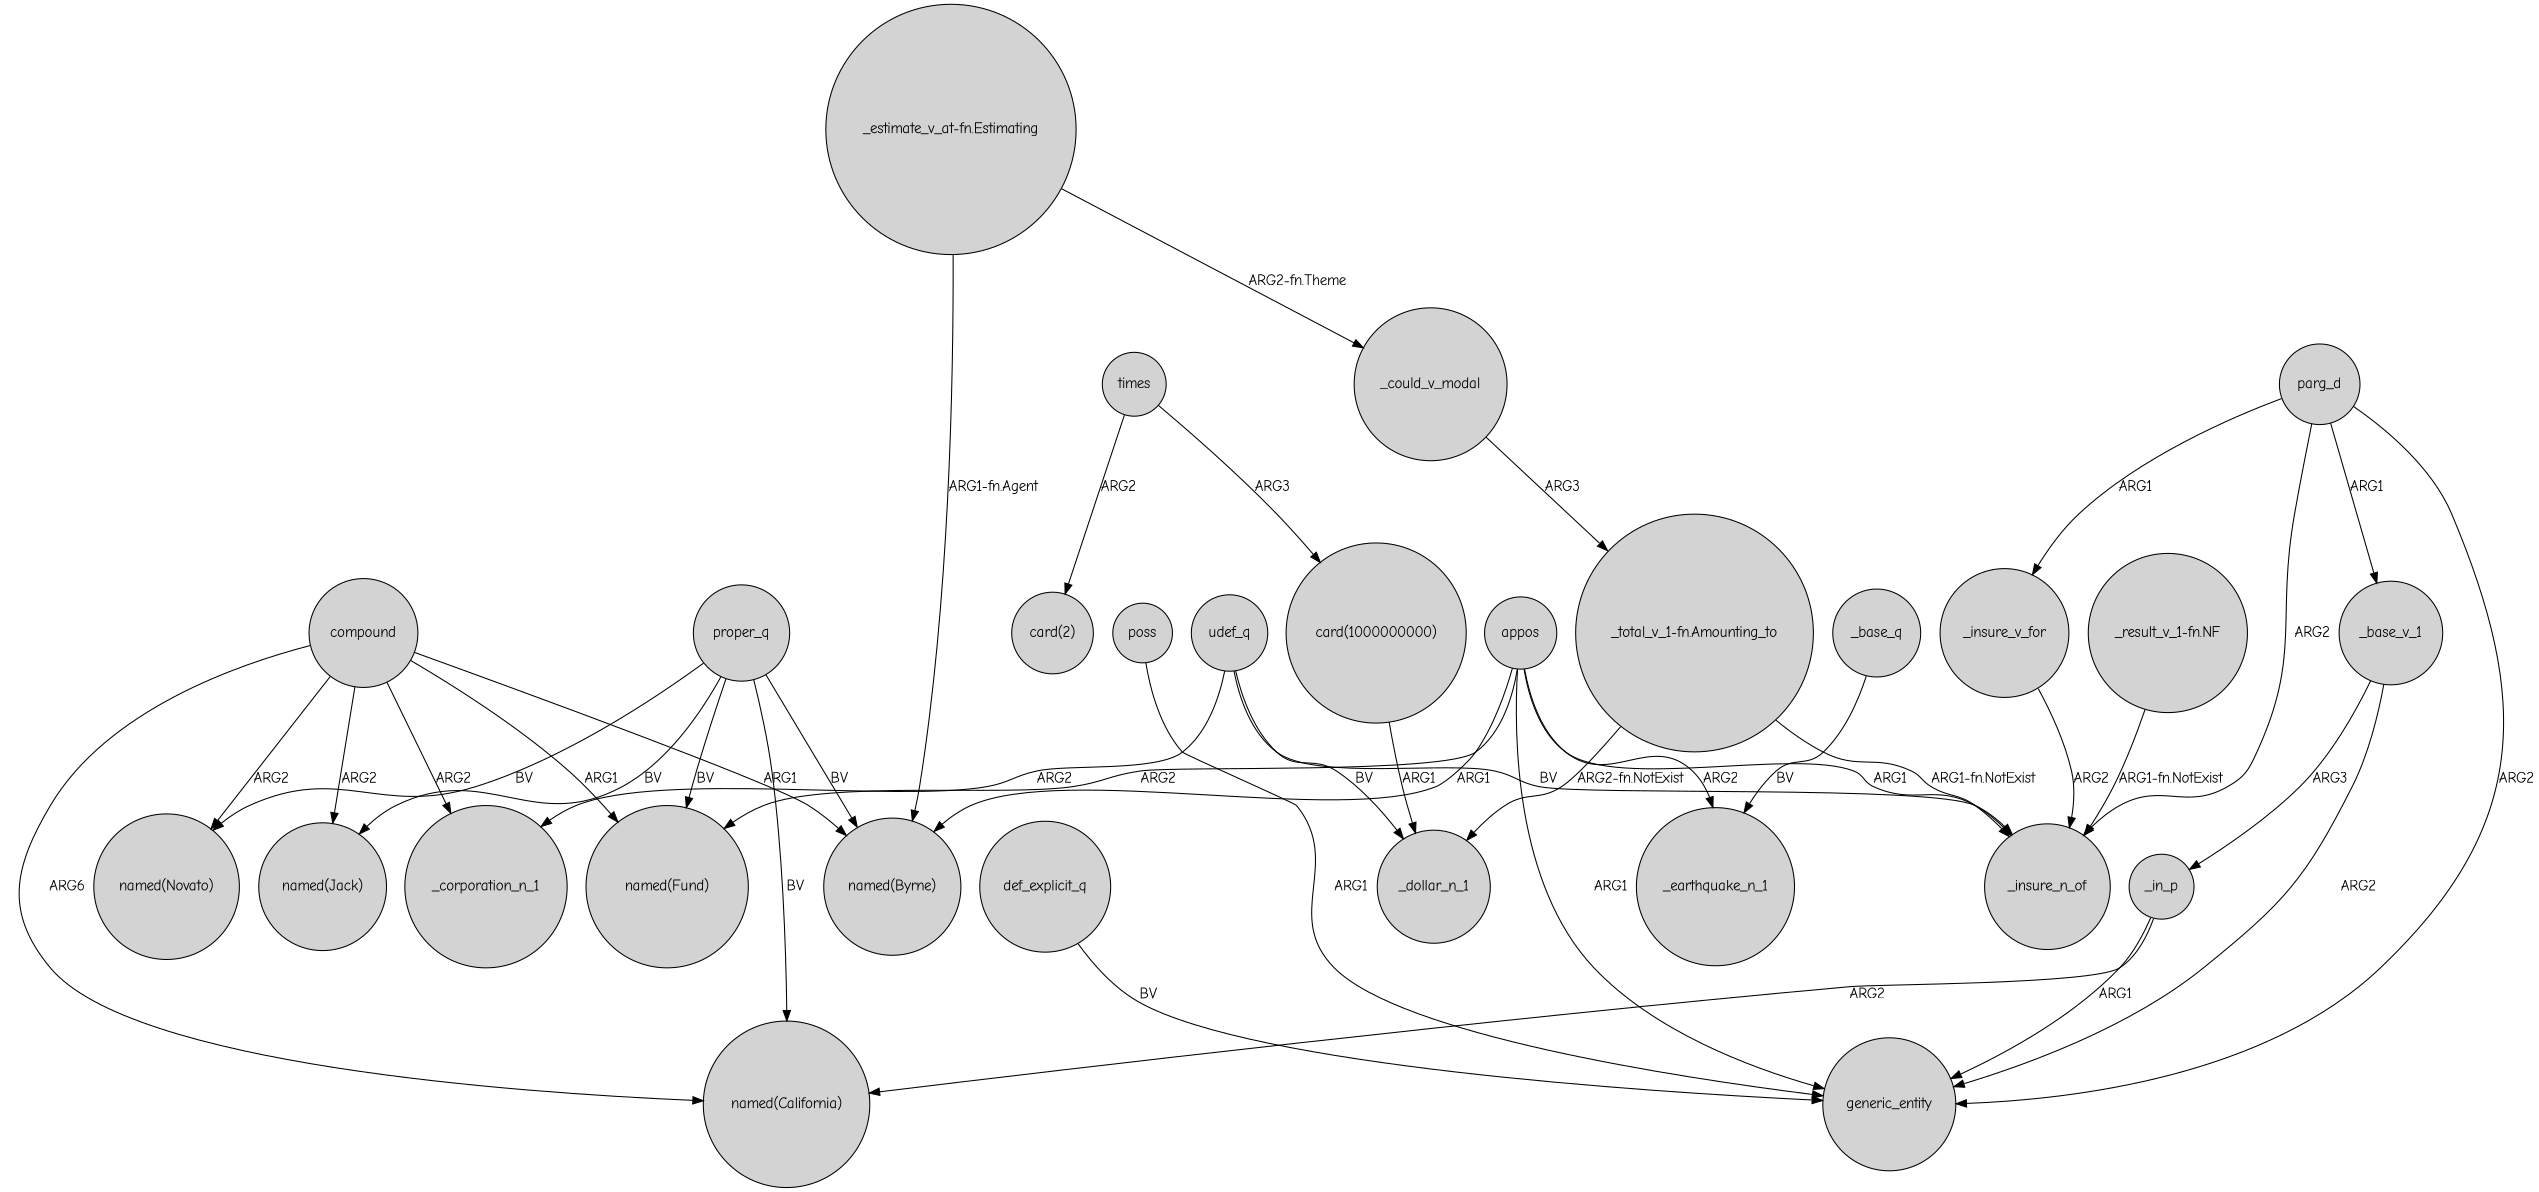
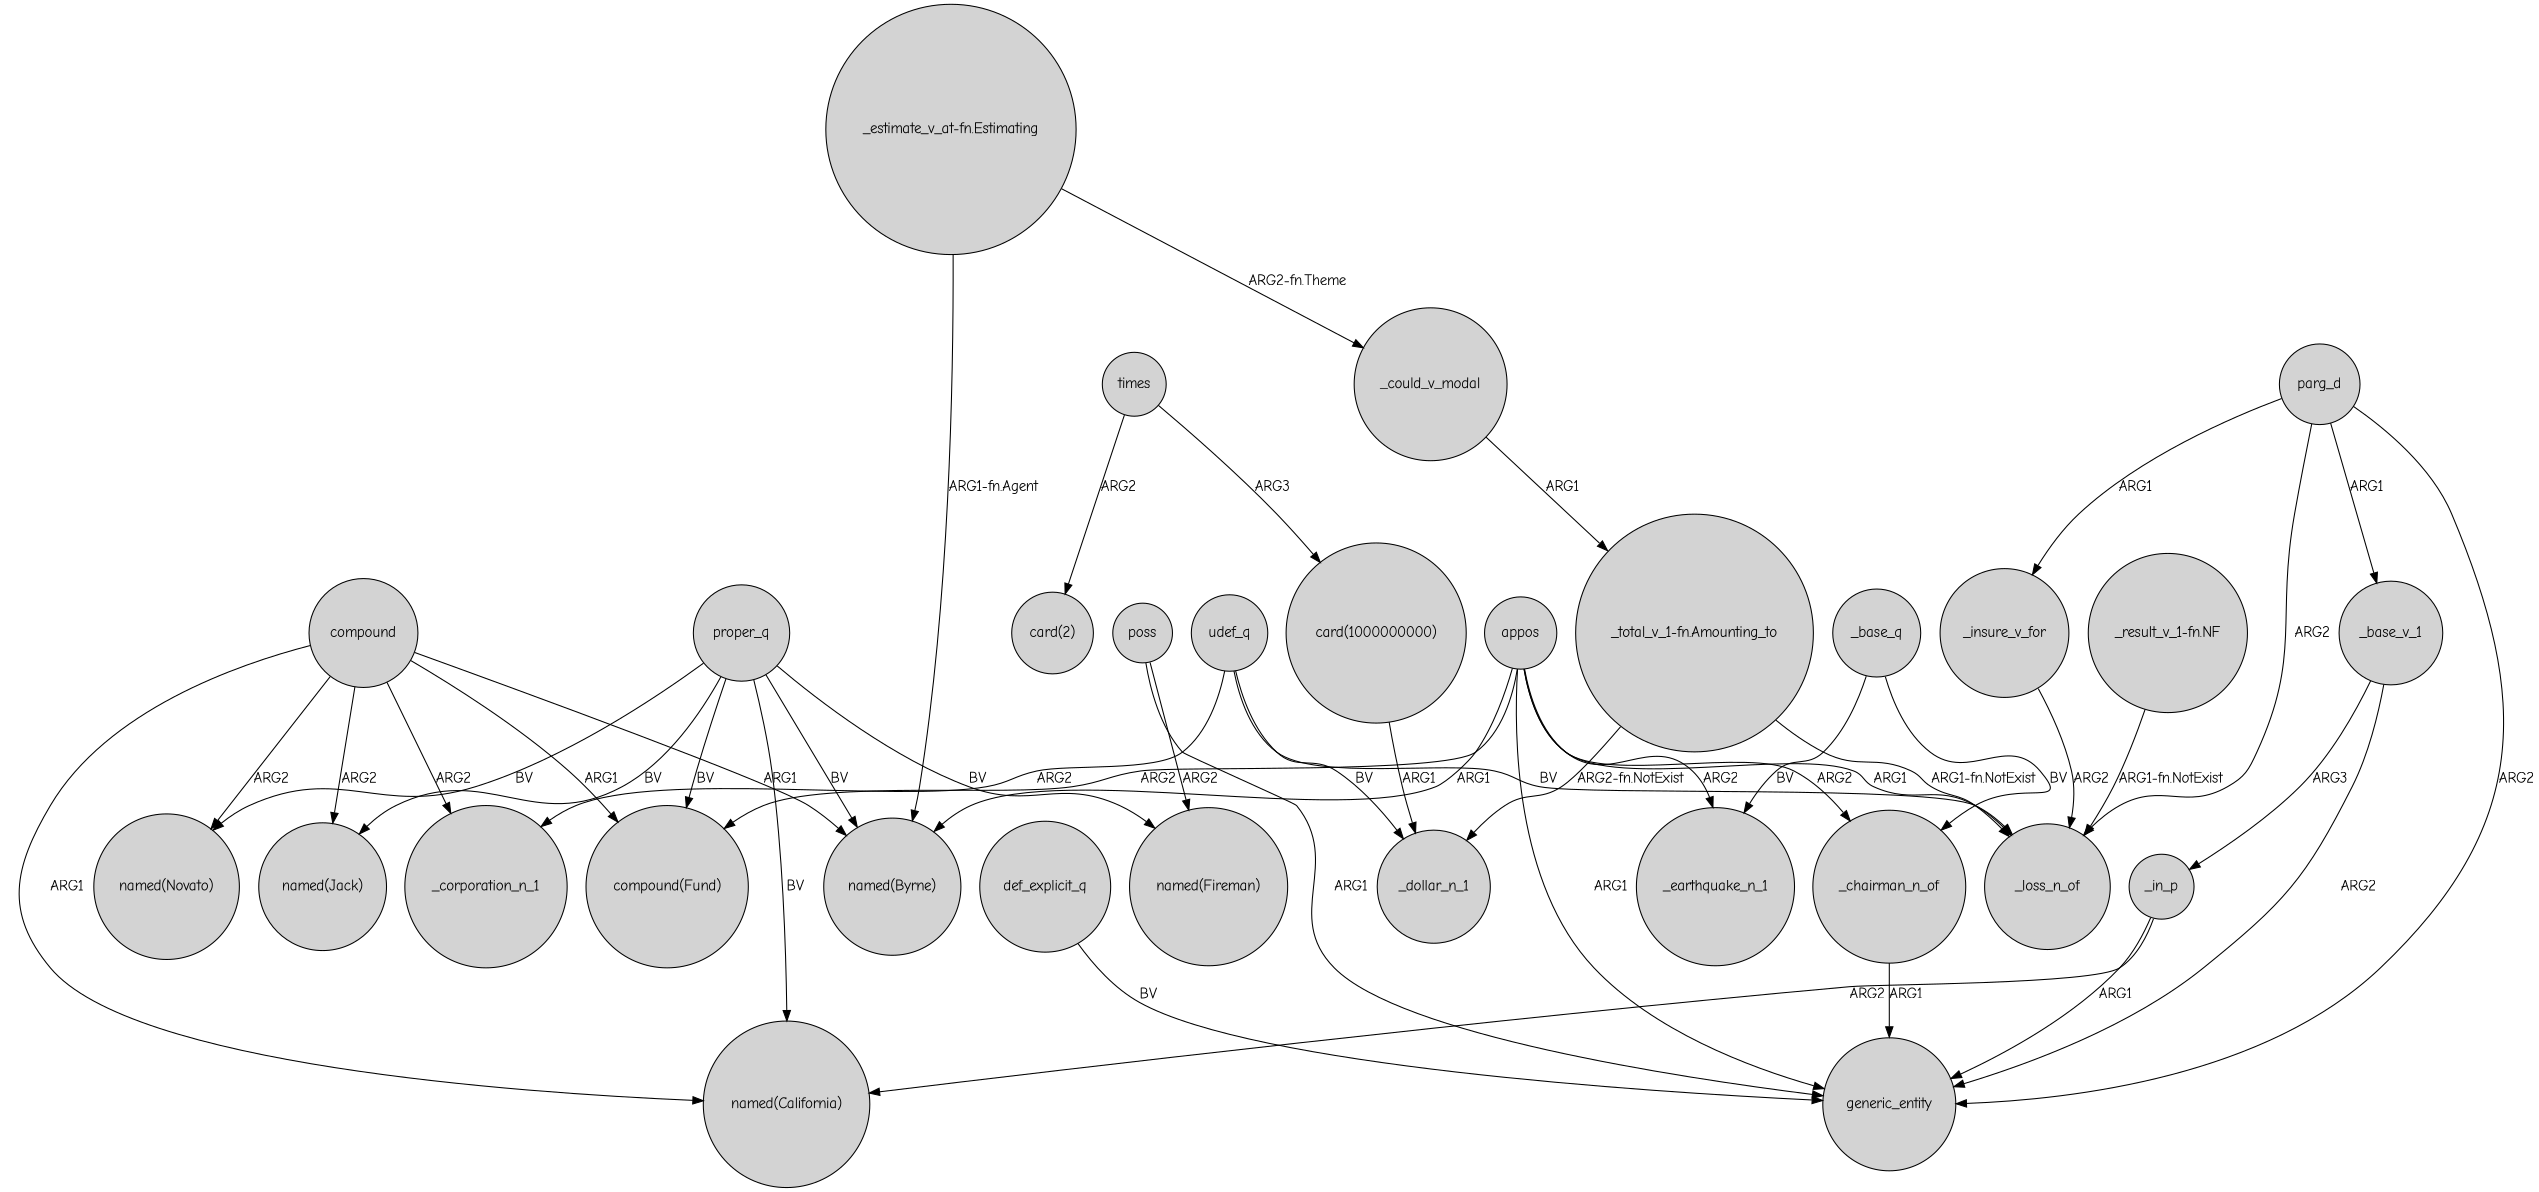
(1563, 487) -> (1563, 487)
(67, 887) -> (67, 887)
(667, 887) -> (667, 887)
none -> (1209, 887)
none -> (1889, 887)
(2047, 887) -> (2047, 887)
